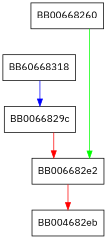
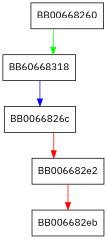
(90, 90) -> (53, 38)
(40, 119) -> (40, 119)
(68, 223) -> (68, 223)
